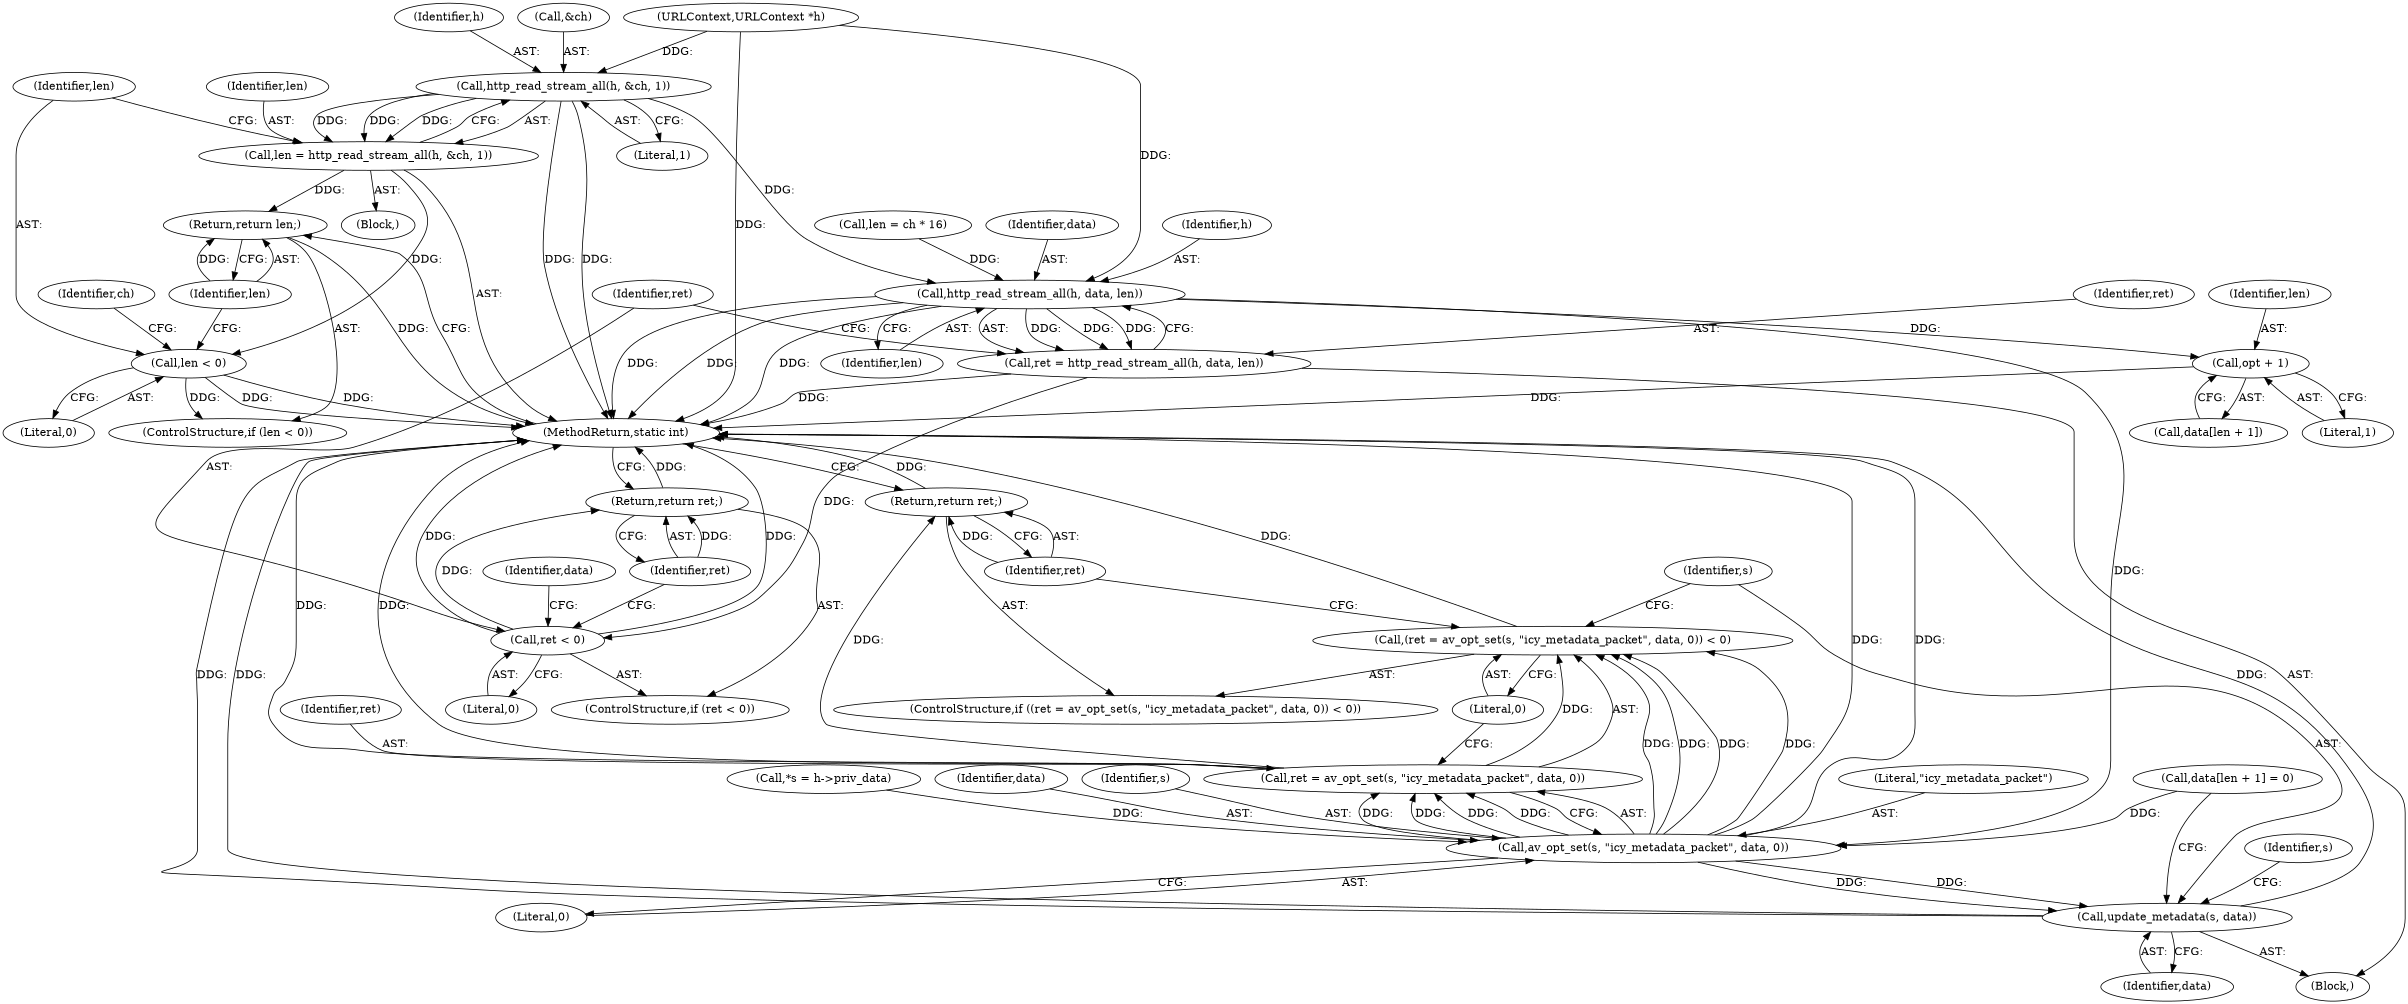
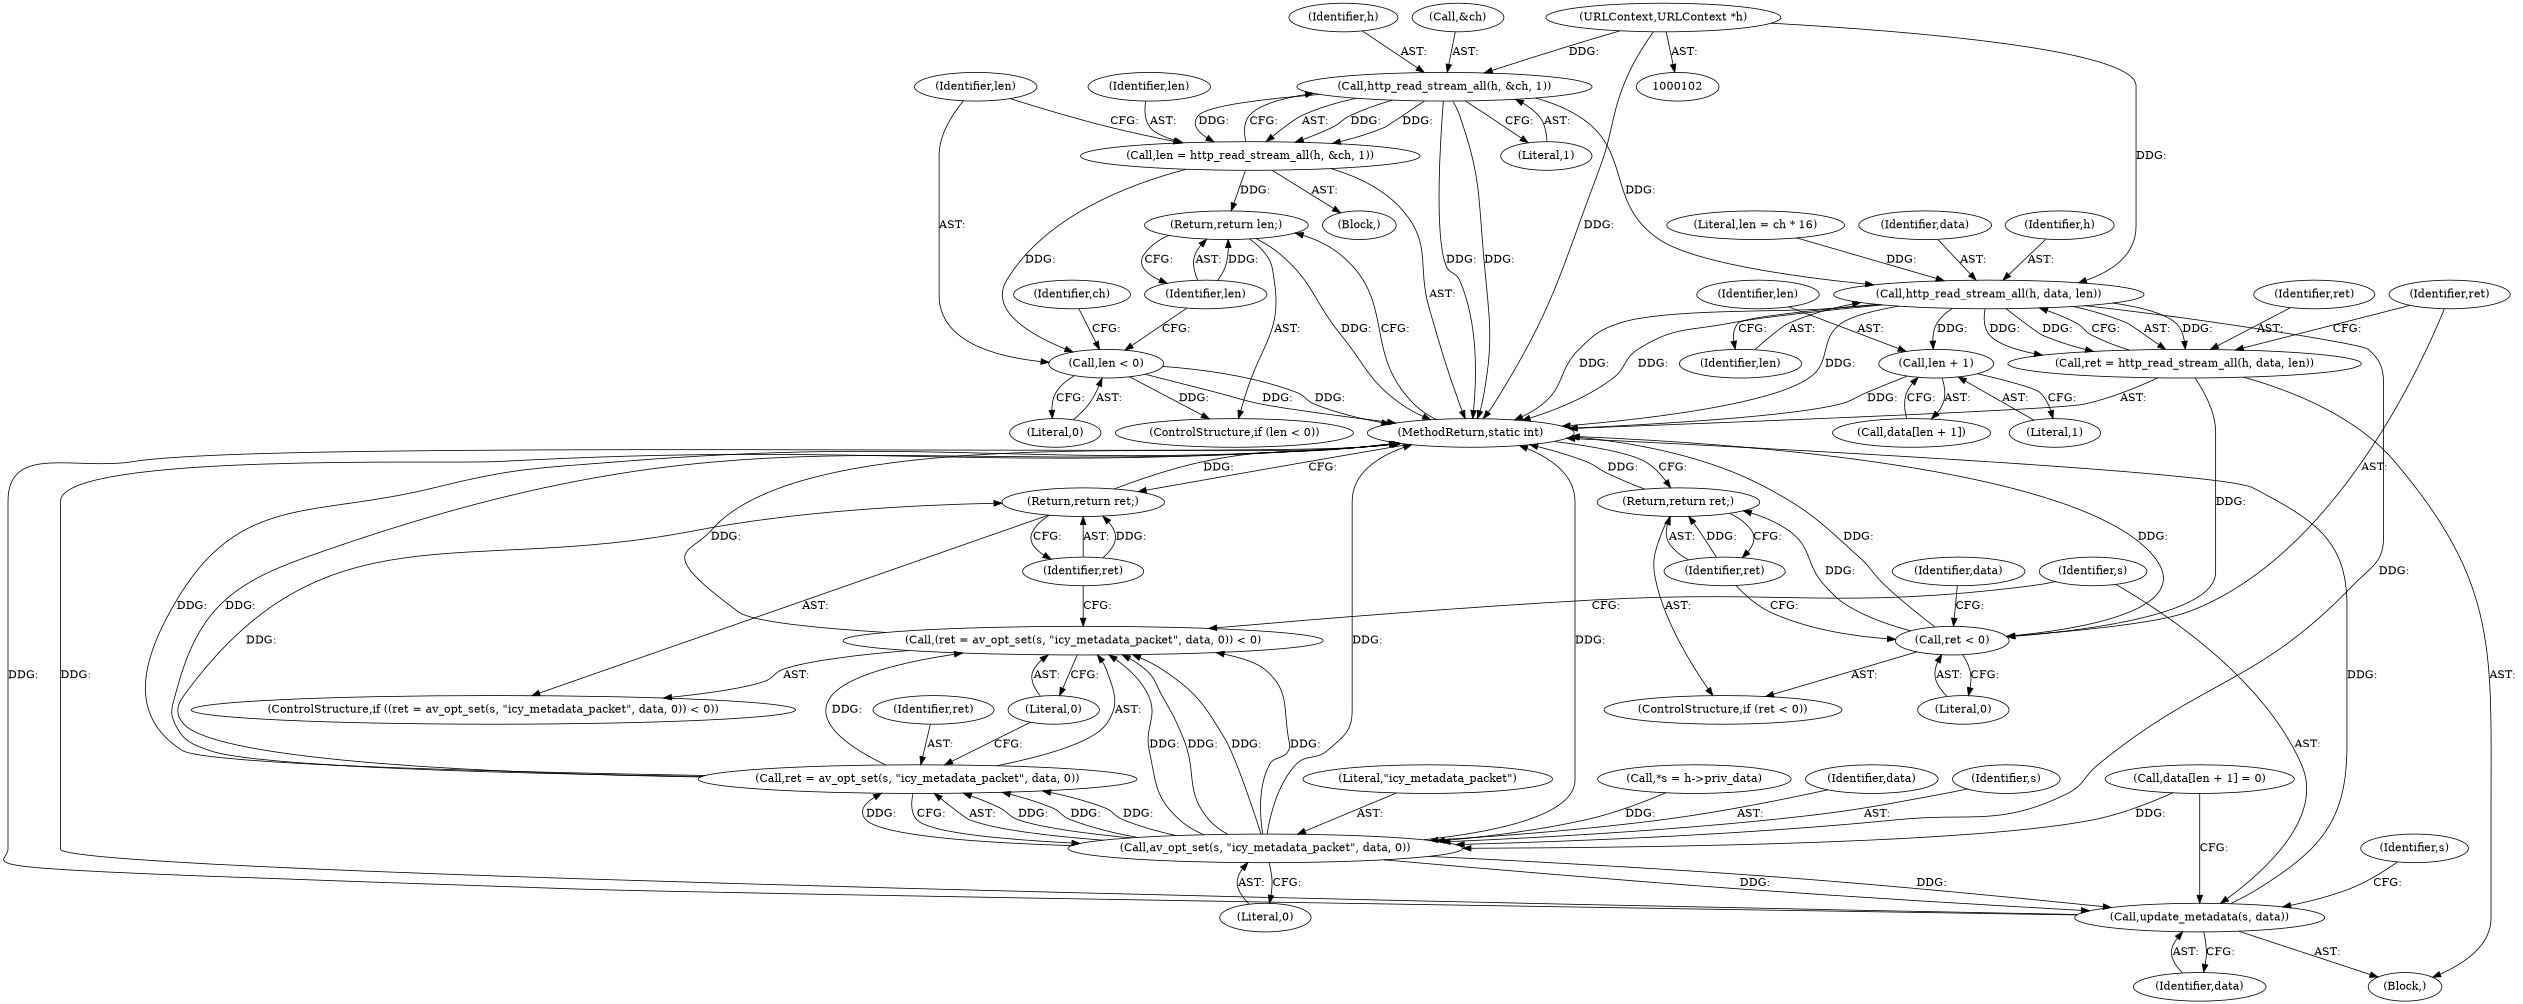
none -> (1678, 87)
(893, 225) -> (1756, 225)
(2251, 364) -> (1936, 364)
(815, 398) -> (2135, 398)
